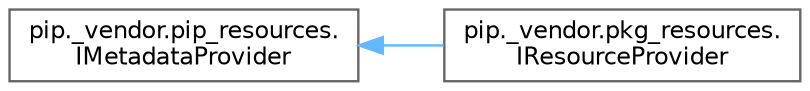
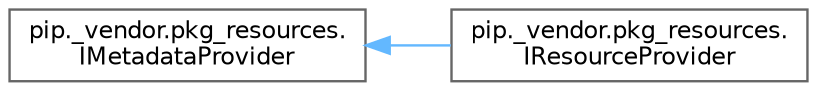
(184, 45) -> (188, 45)
